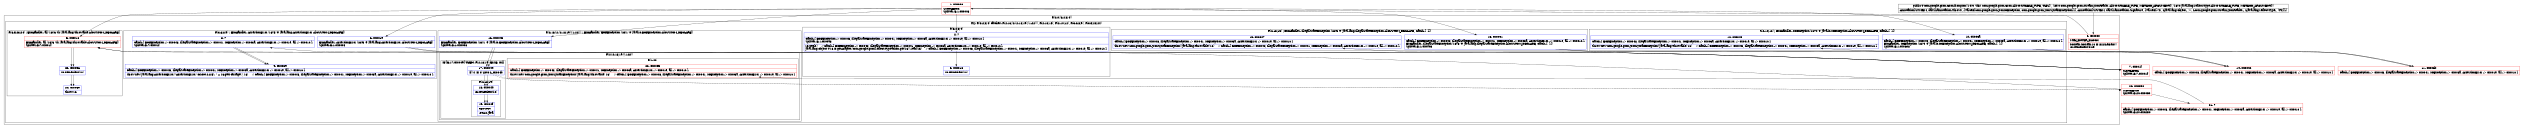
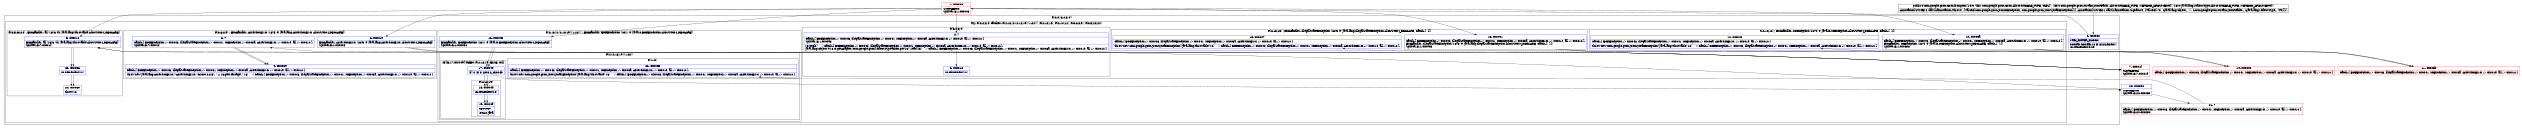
(72, 42) -> (72, 42)
(2093, 42) -> (2093, 42)
(1787, 52) -> (1787, 52)
(653, 71) -> (653, 71)
(2136, 90) -> (2136, 90)
